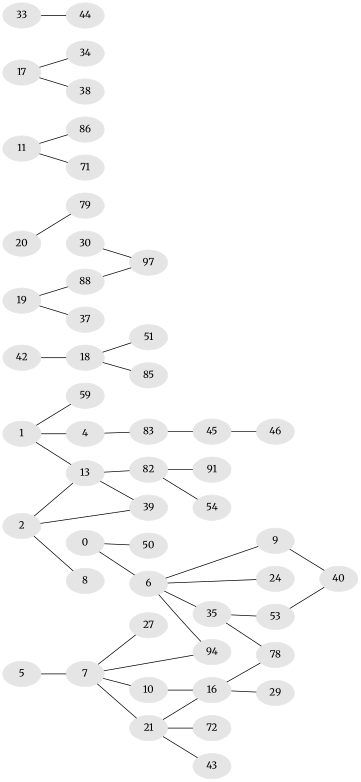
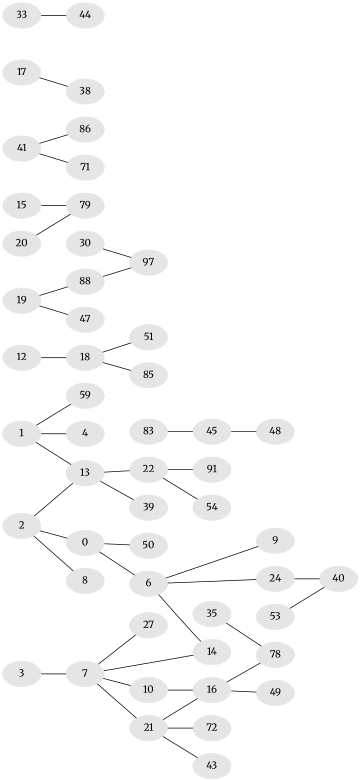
(85, 54) -> none
(22, 149) -> (22, 149)
none -> (22, 206)
(85, 320) -> (85, 320)
(22, 358) -> (22, 358)
(275, 432) -> (275, 432)
(117, 433) -> none
(149, 470) -> (149, 470)
(85, 517) -> (54, 534)
(307, 560) -> (307, 579)
(180, 599) -> none
(244, 615) -> none
(212, 652) -> (212, 652)
(22, 674) -> (22, 674)
(275, 693) -> (275, 693)
